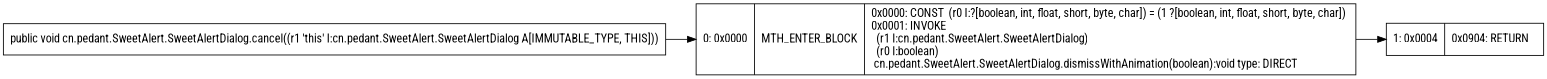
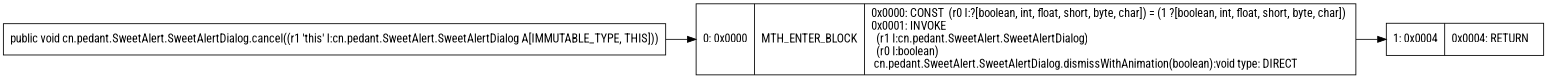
(1494, 39) -> (1494, 39)
